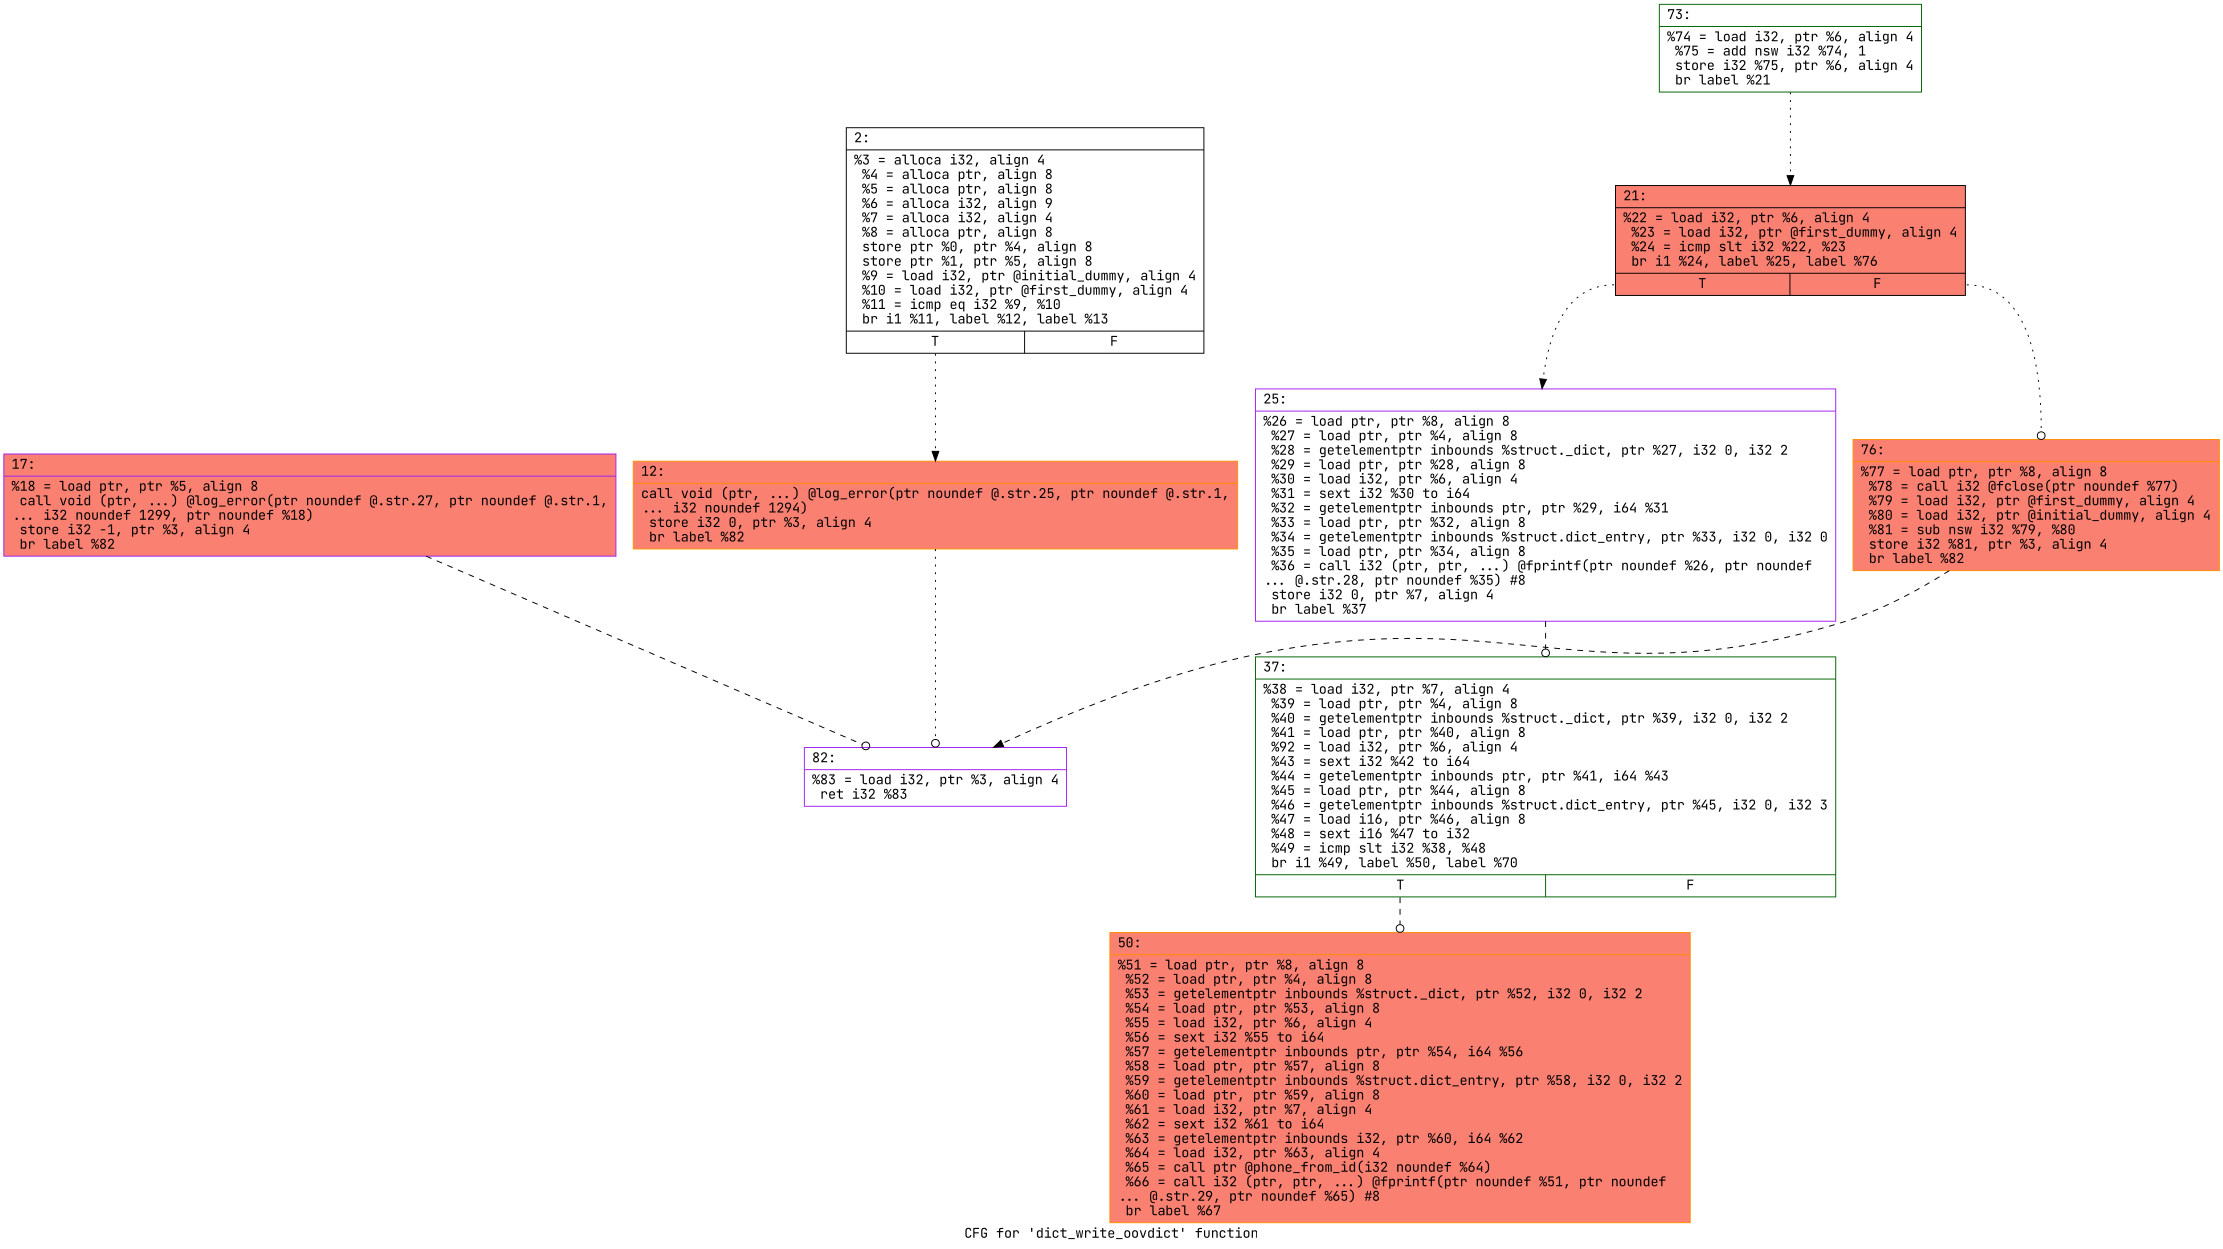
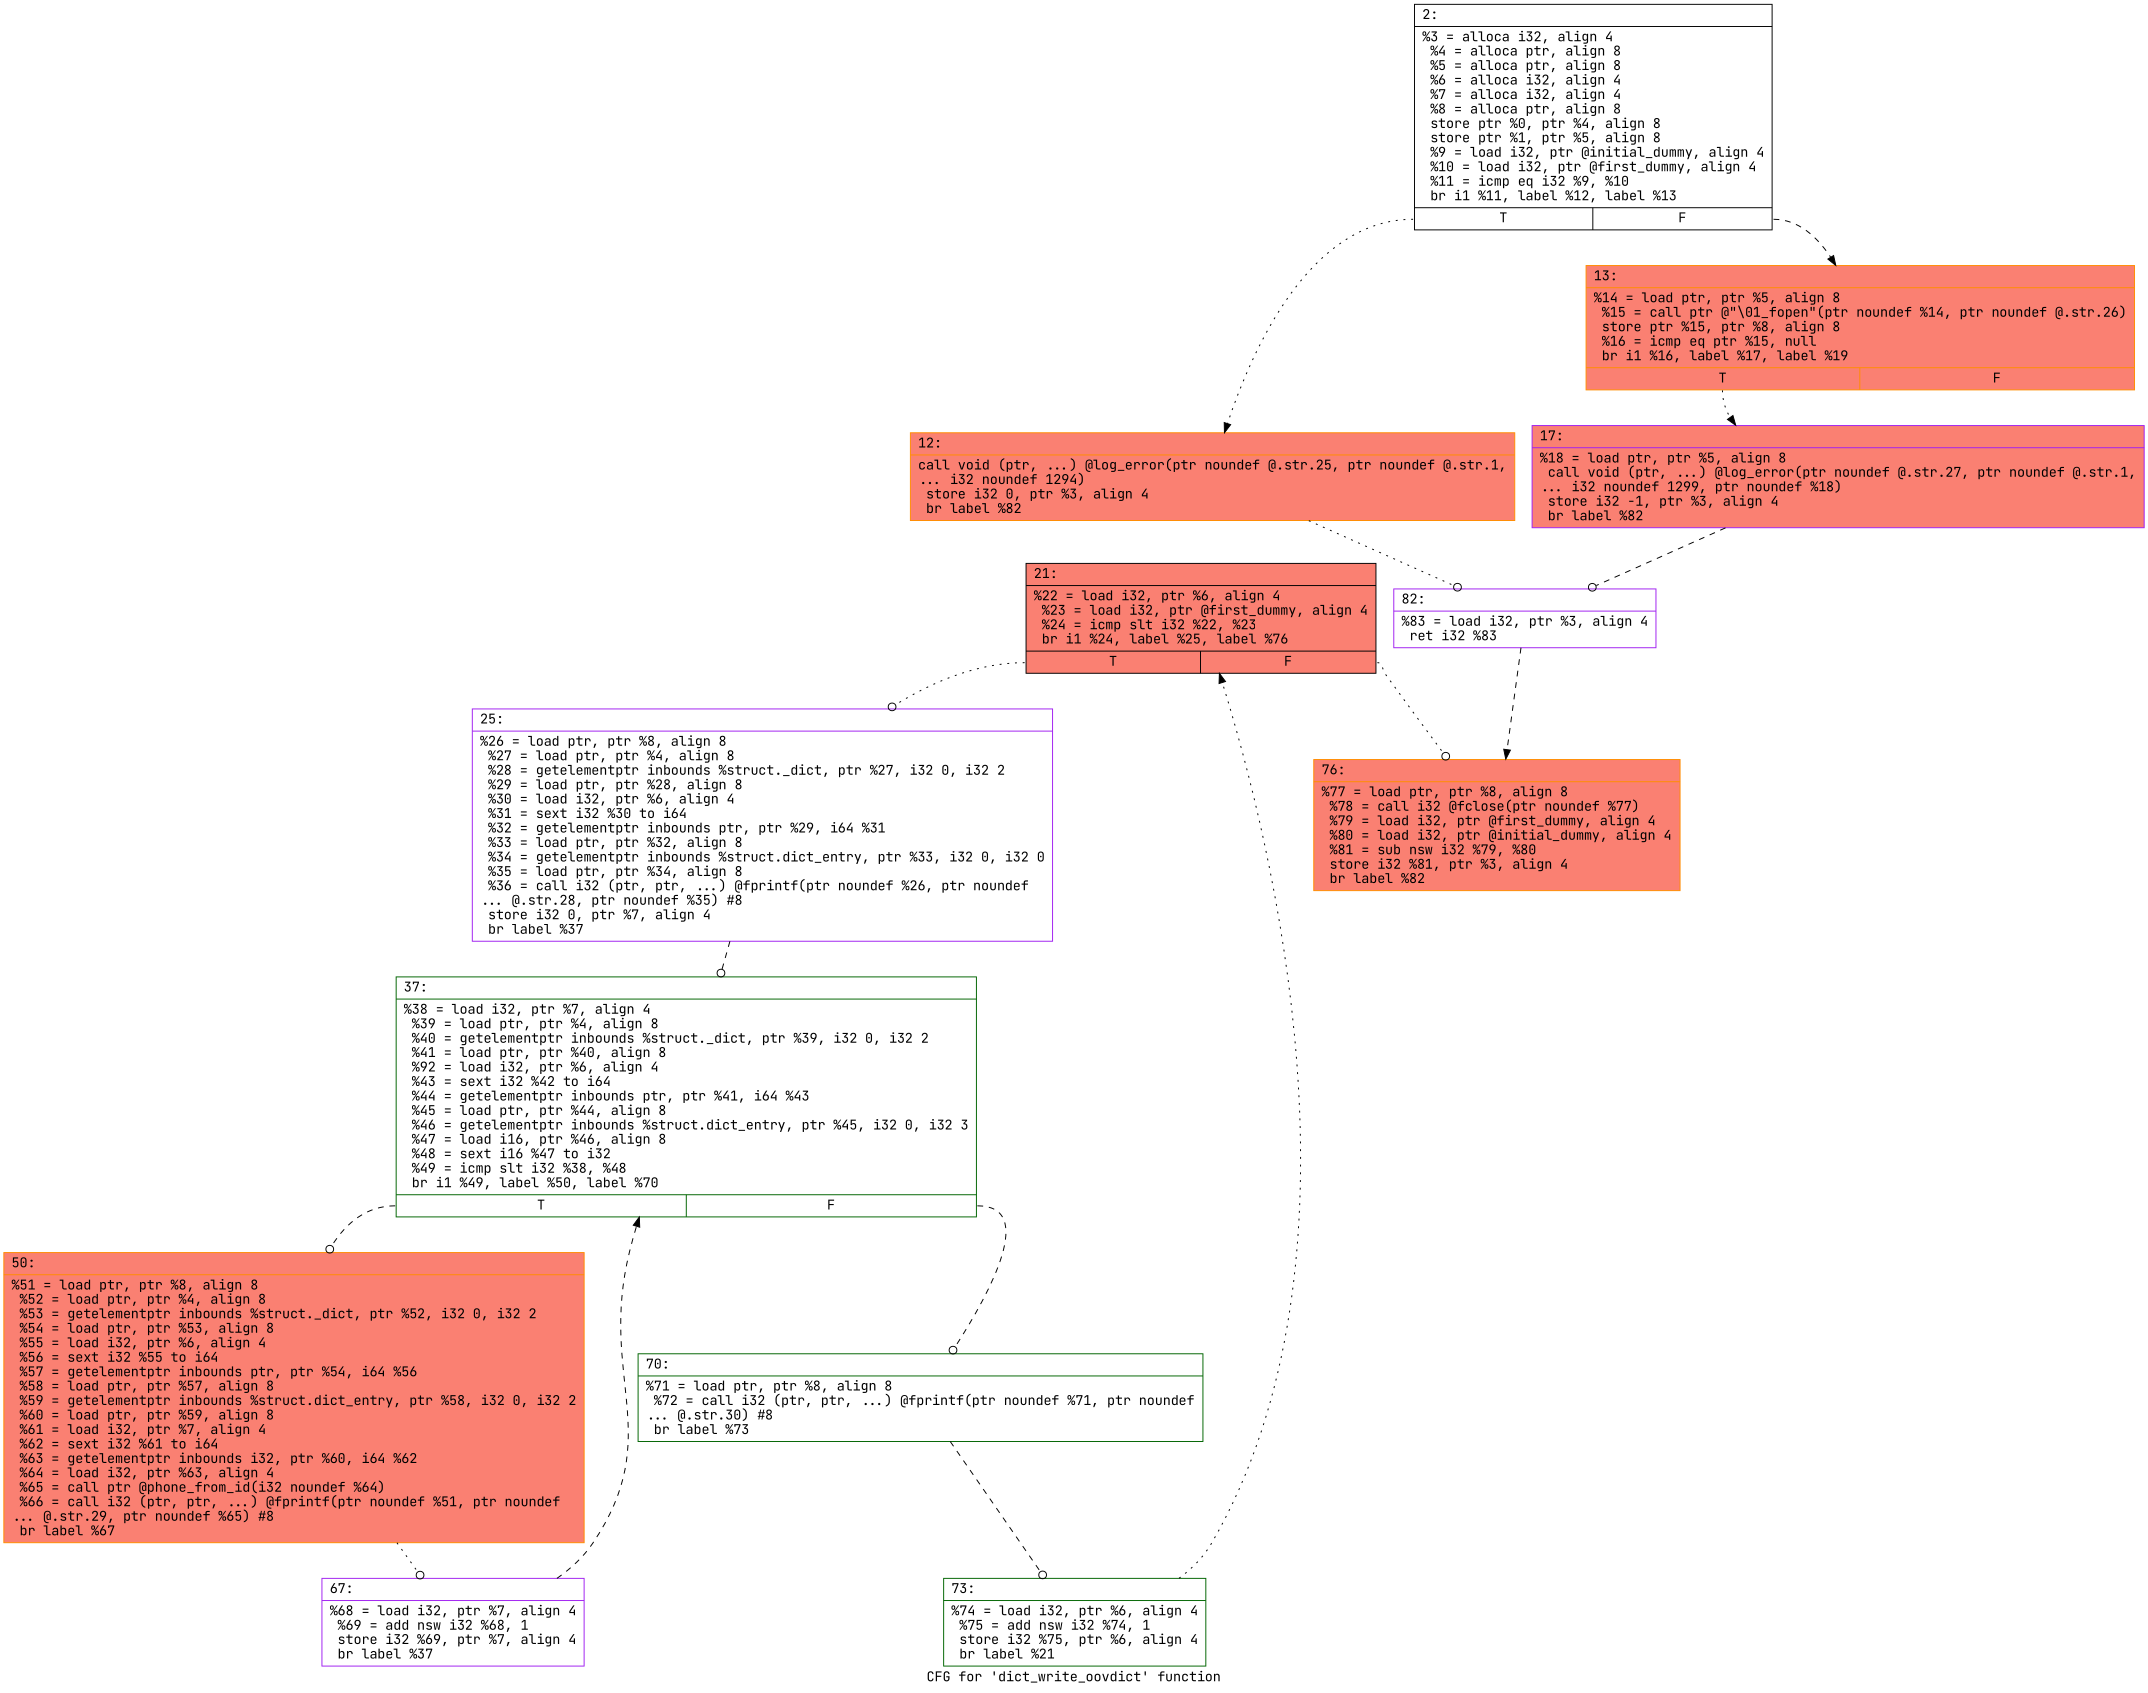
(954, 204) -> (1522, 80)
(1562, 317) -> (957, 675)
none -> (1860, 328)
(1475, 641) -> (1514, 699)
none -> (921, 1398)
none -> (453, 1622)
